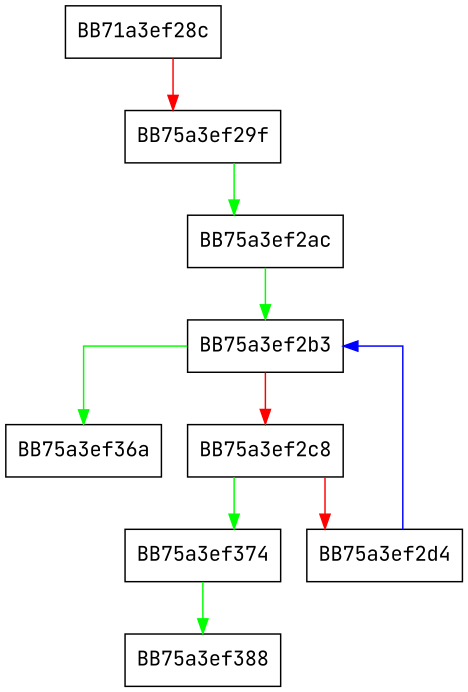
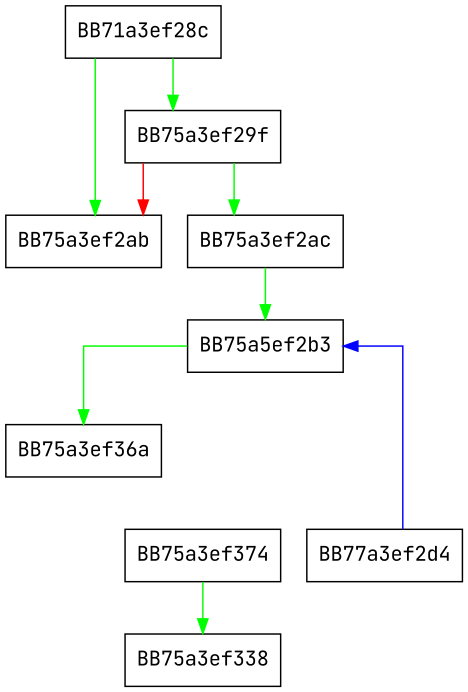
(173, 77) -> (173, 77)
none -> (84, 241)
(265, 346) -> (265, 346)
(265, 451) -> none
(385, 555) -> (385, 555)
(203, 660) -> (203, 660)
